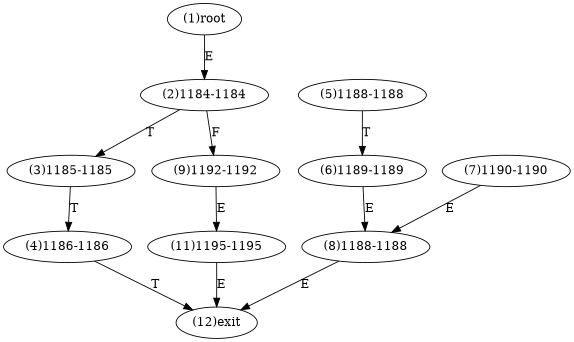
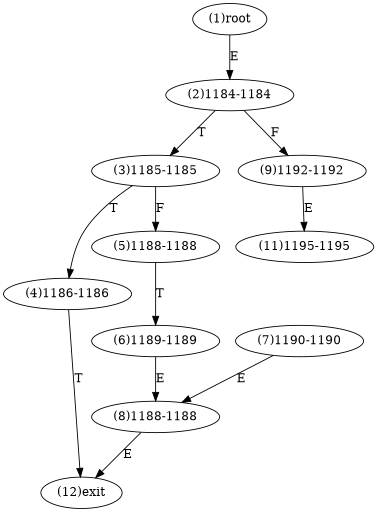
none -> (156, 205)
(217, 280) -> none
